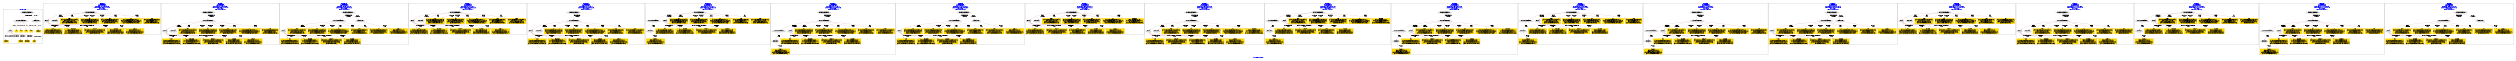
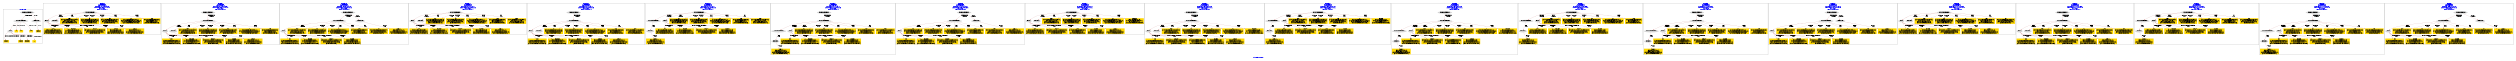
(26, 31) -> none
(34, 41) -> (34, 41)
